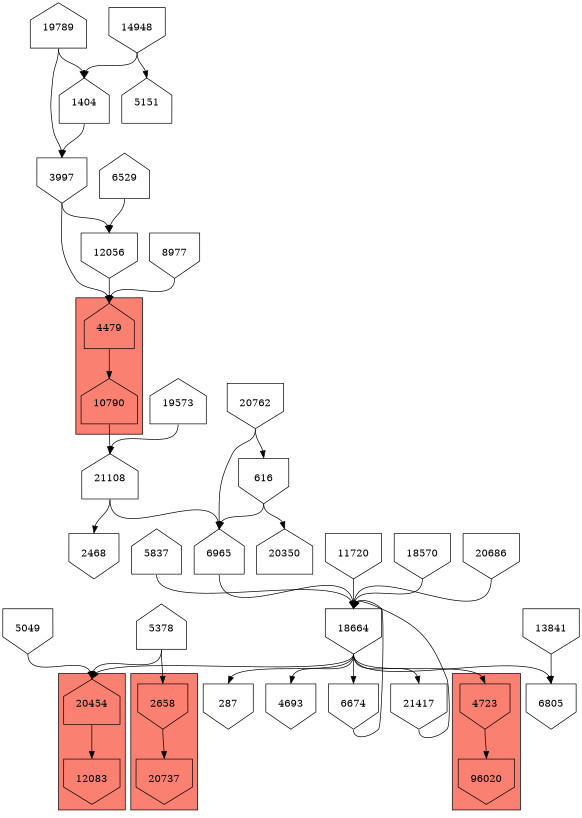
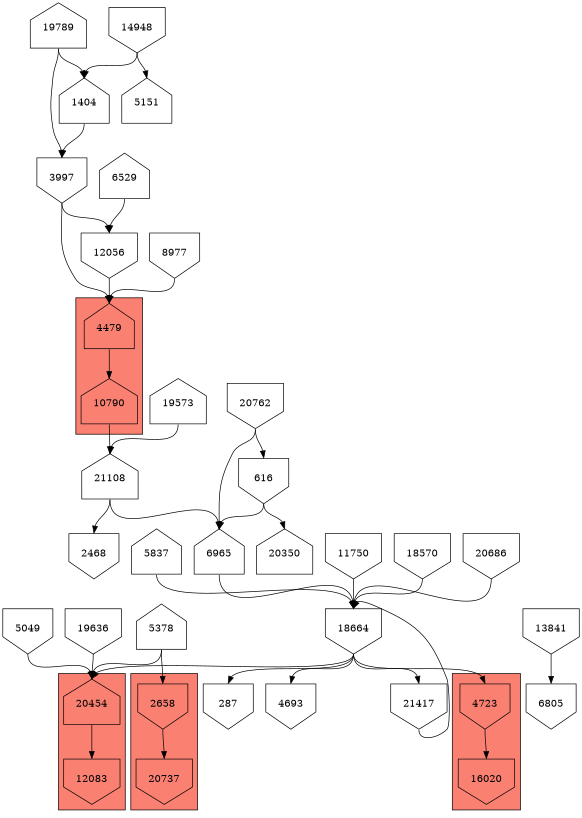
(353, 554) -> (353, 554)
none -> (93, 629)
(475, 667) -> none
(353, 704) -> none
(486, 779) -> (486, 779)
